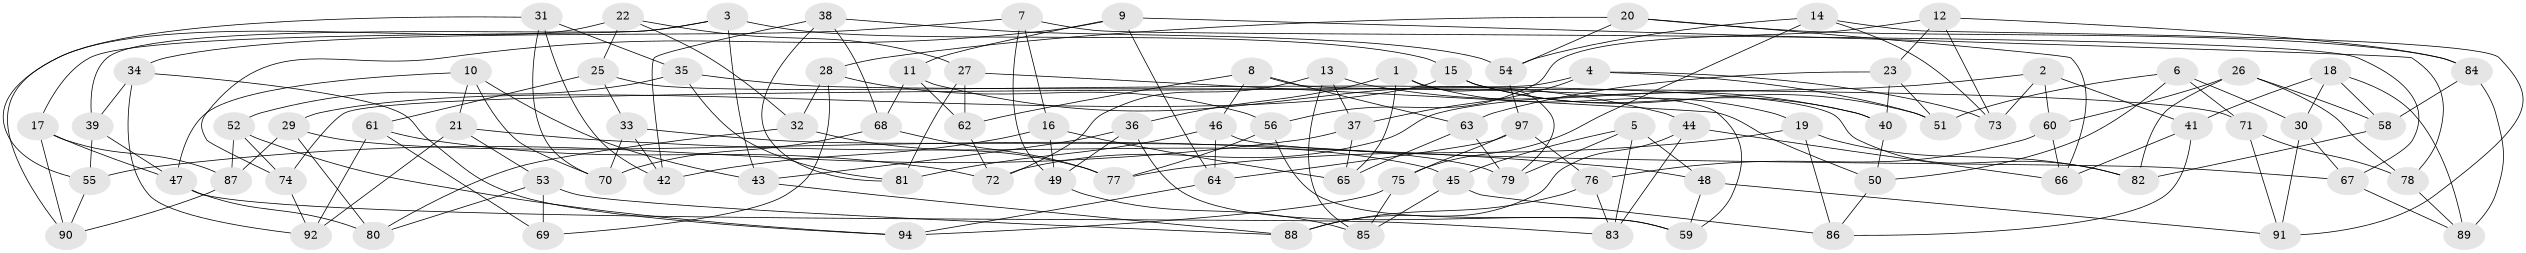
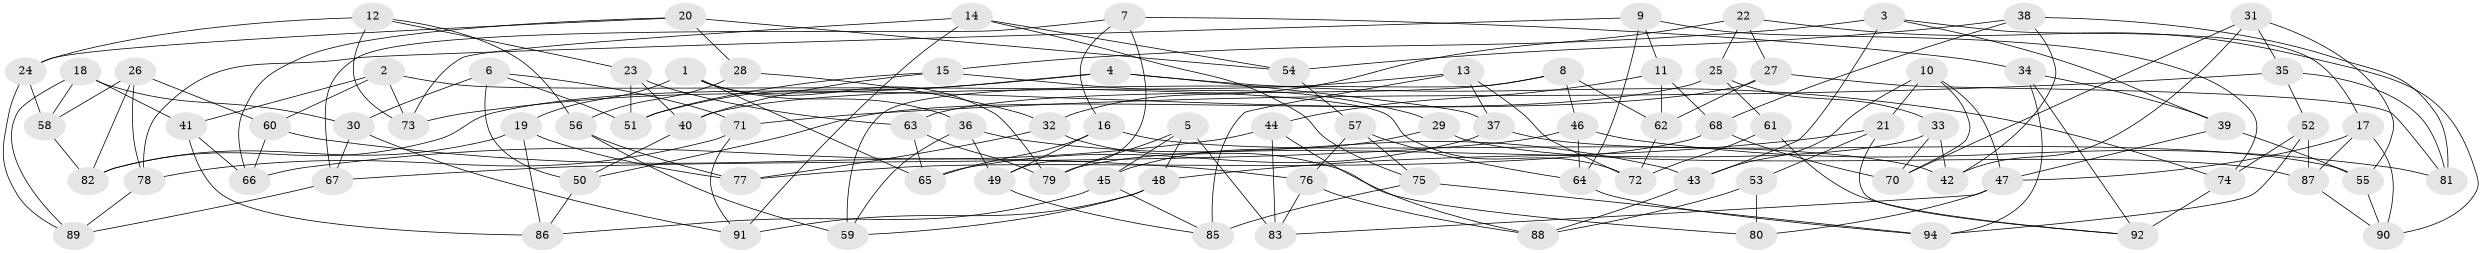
(2472, 72) -> (26, 72)
(1522, 126) -> (1355, 126)
(331, 181) -> none
(543, 236) -> none
